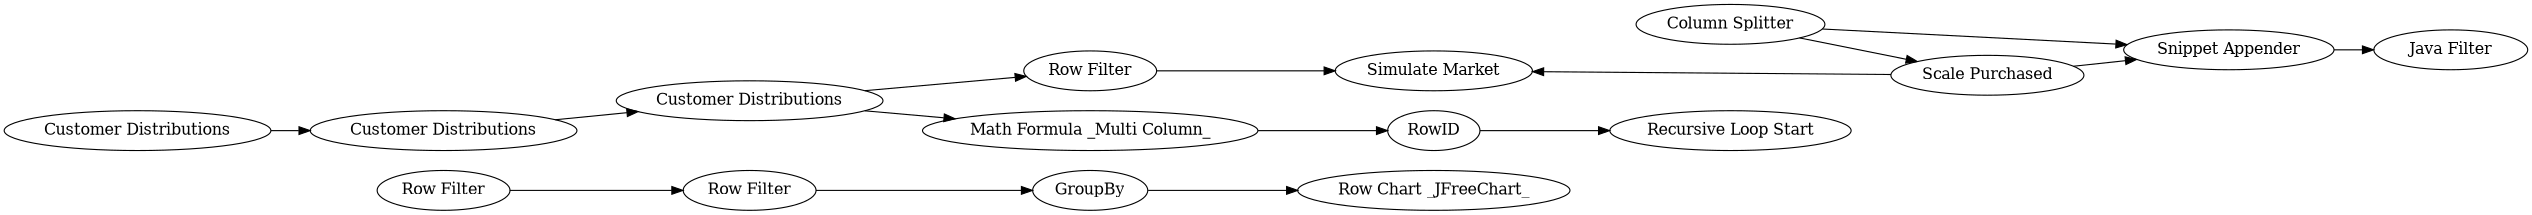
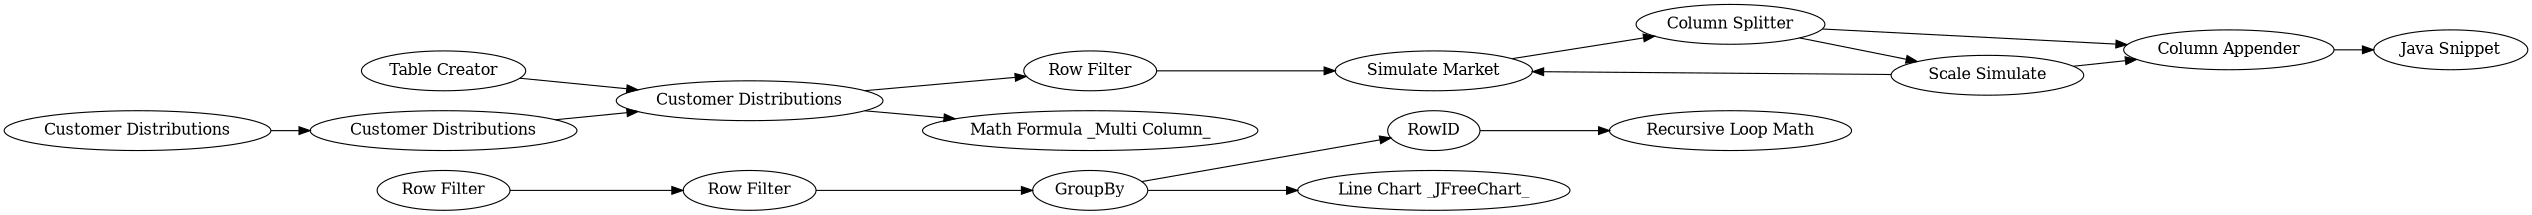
none -> (1578, 48)
(2229, 50) -> (2229, 50)
(2451, 50) -> (2451, 50)
none -> (444, 71)
(1987, 75) -> (1987, 75)
(1317, 131) -> (1261, 161)
(1730, 131) -> (1730, 131)
(1434, 190) -> (1434, 190)
